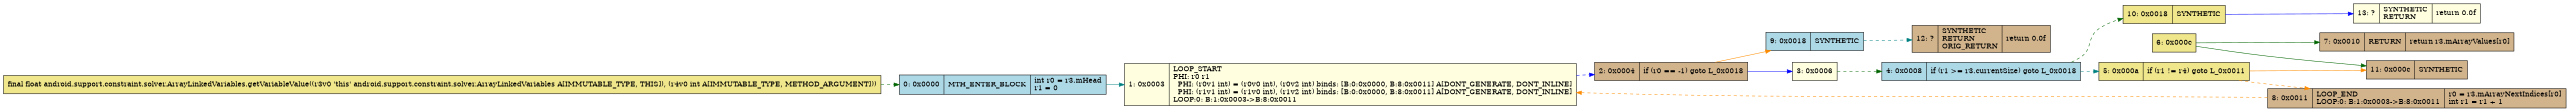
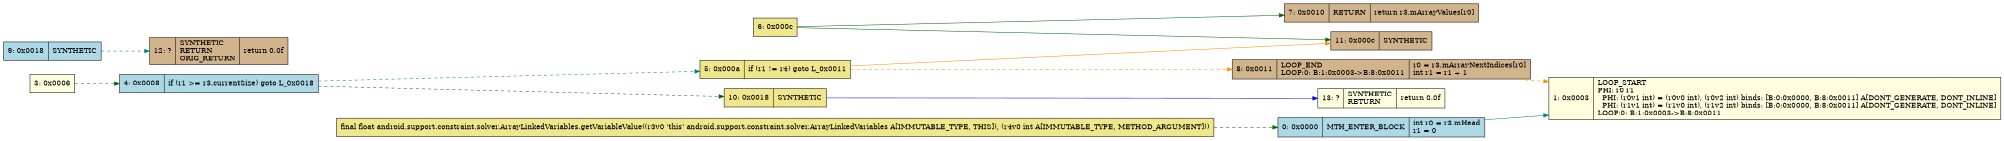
(1671, 71) -> none
